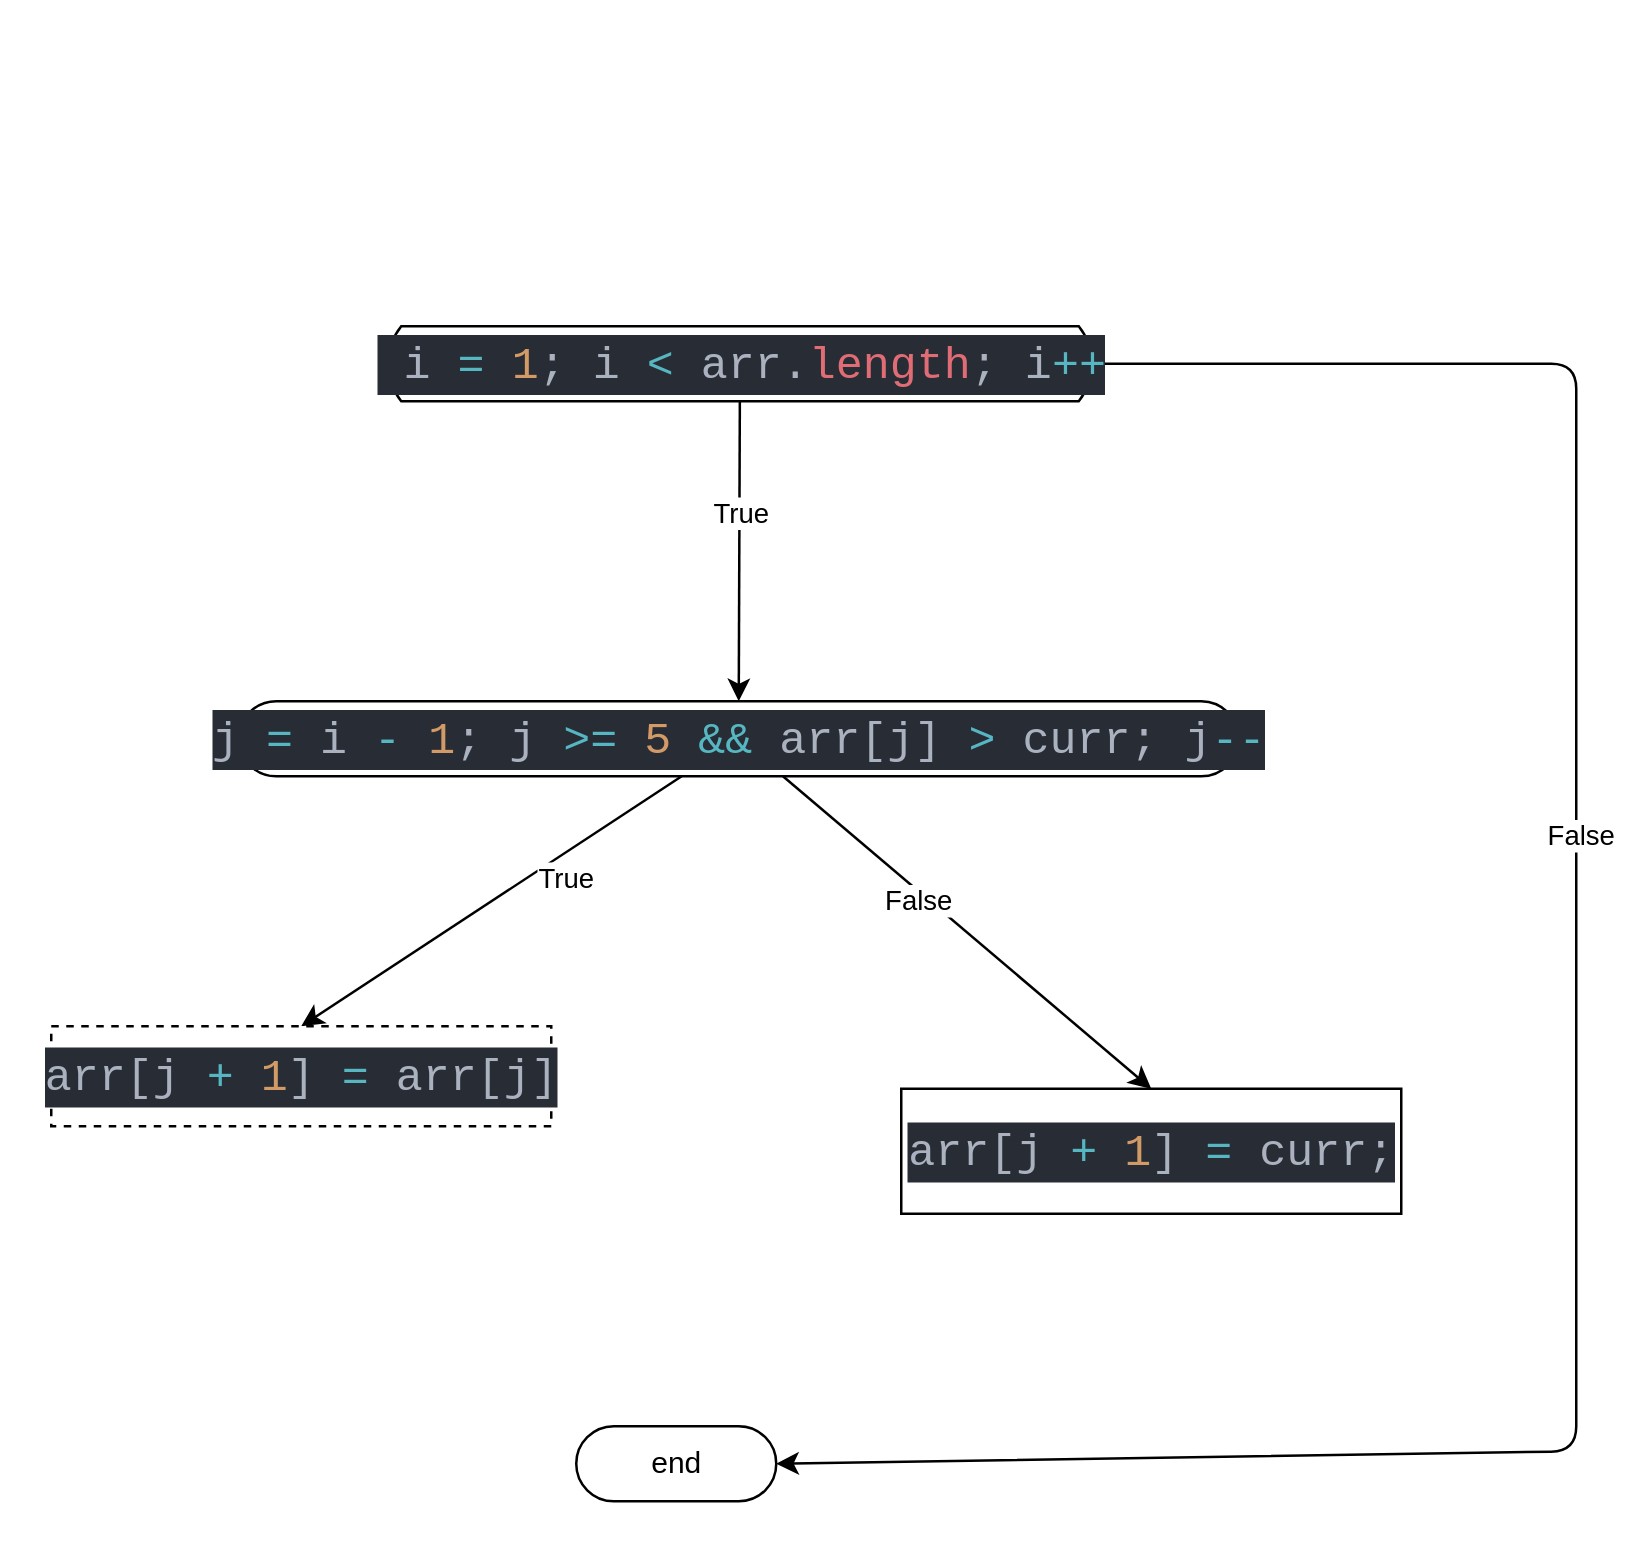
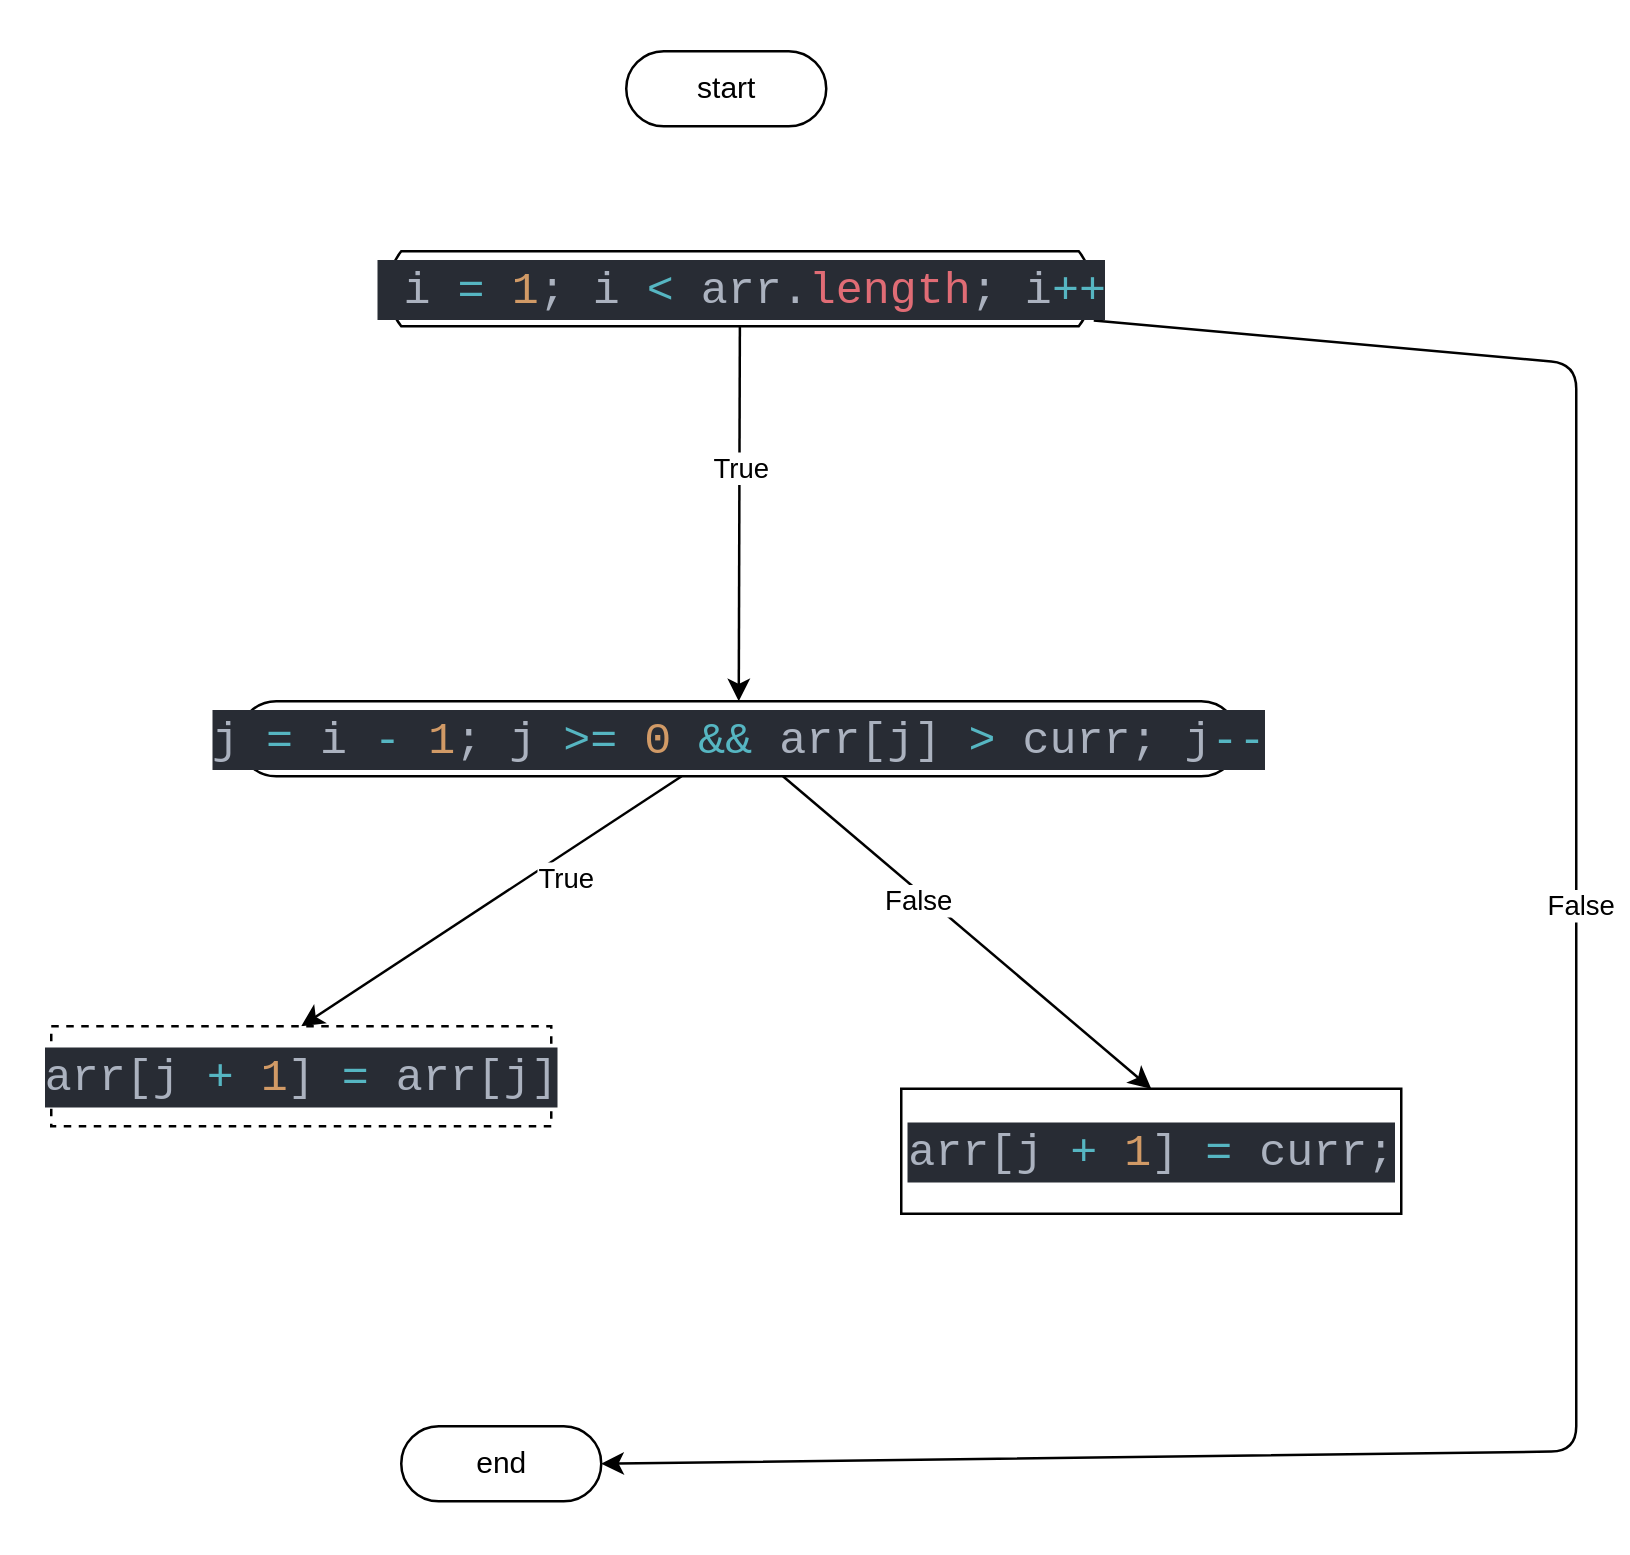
none -> (726, 89)
(740, 364) -> (740, 289)
(740, 739) -> (740, 739)
(676, 1464) -> (501, 1464)
